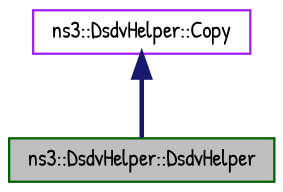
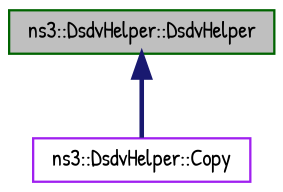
(142, 108) -> (142, 108)
